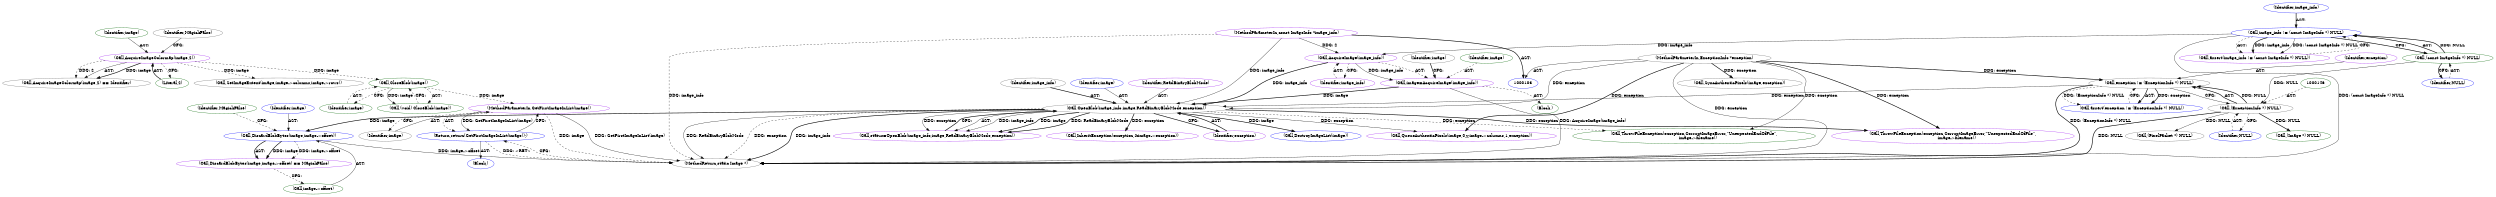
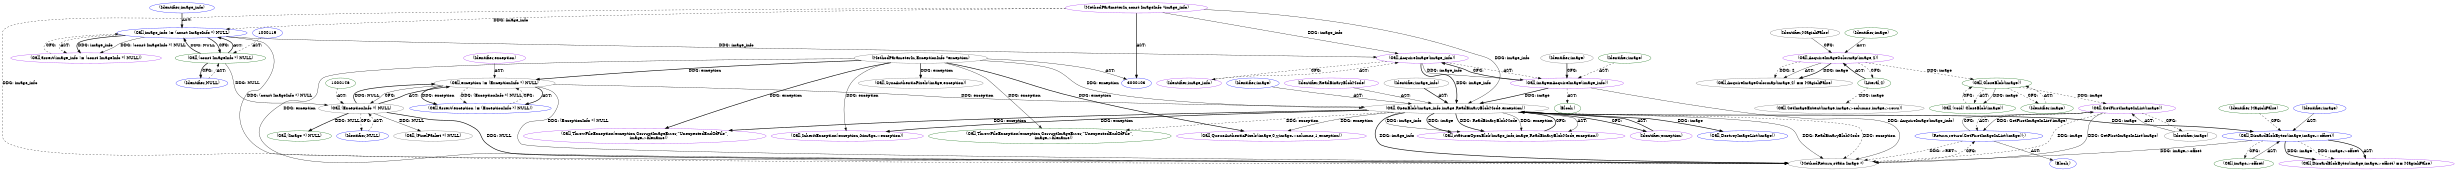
none -> (647, 15)
none -> (268, 33)
(1330, 46) -> (1325, 33)
(215, 70) -> (1858, 95)
none -> (1482, 75)
(77, 83) -> (1774, 83)
(1523, 83) -> (1136, 83)
none -> (850, 84)
(539, 108) -> (2127, 108)
(1716, 156) -> (1105, 158)
(288, 176) -> (2252, 146)
